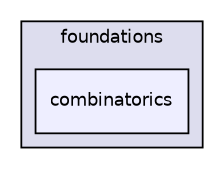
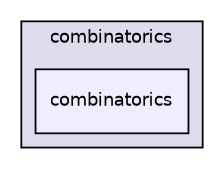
(112, 38) -> (112, 38)
